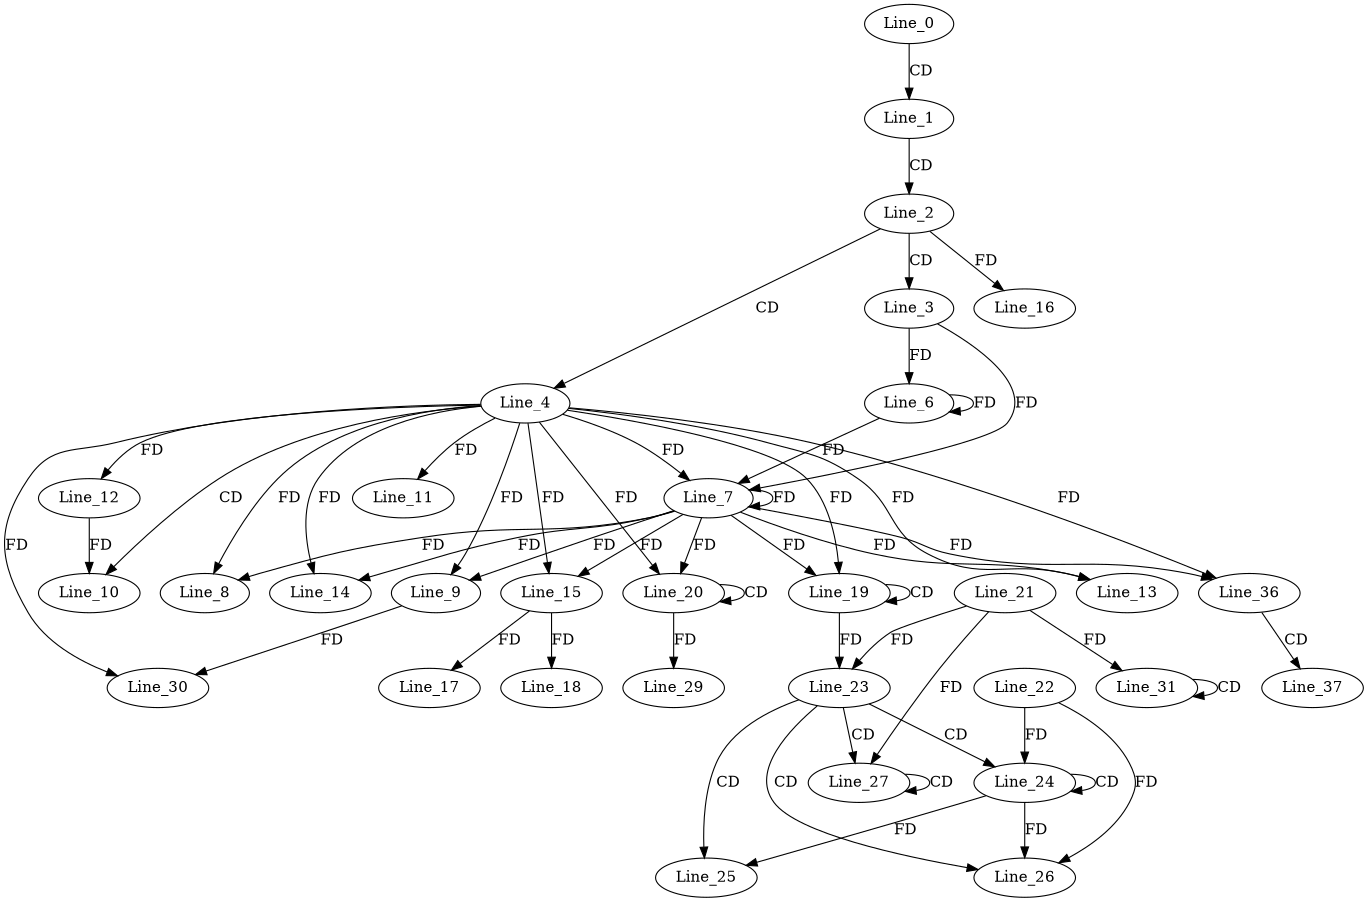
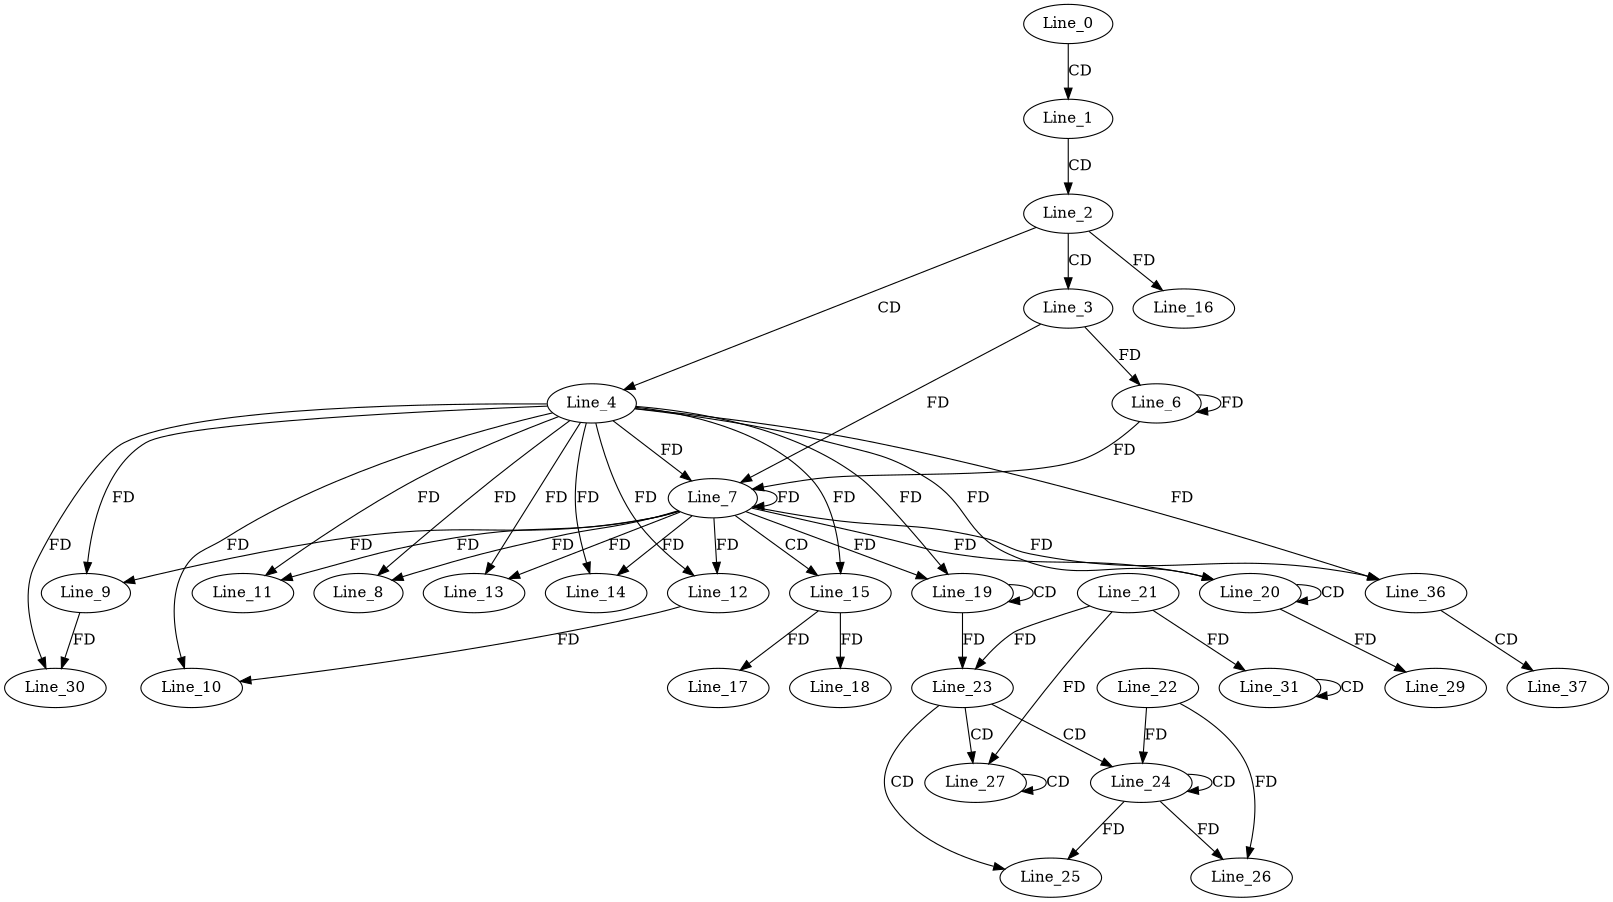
(231, 498) -> (239, 546)
none -> (455, 538)
none -> (715, 540)
(652, 546) -> (797, 546)
(812, 827) -> none
